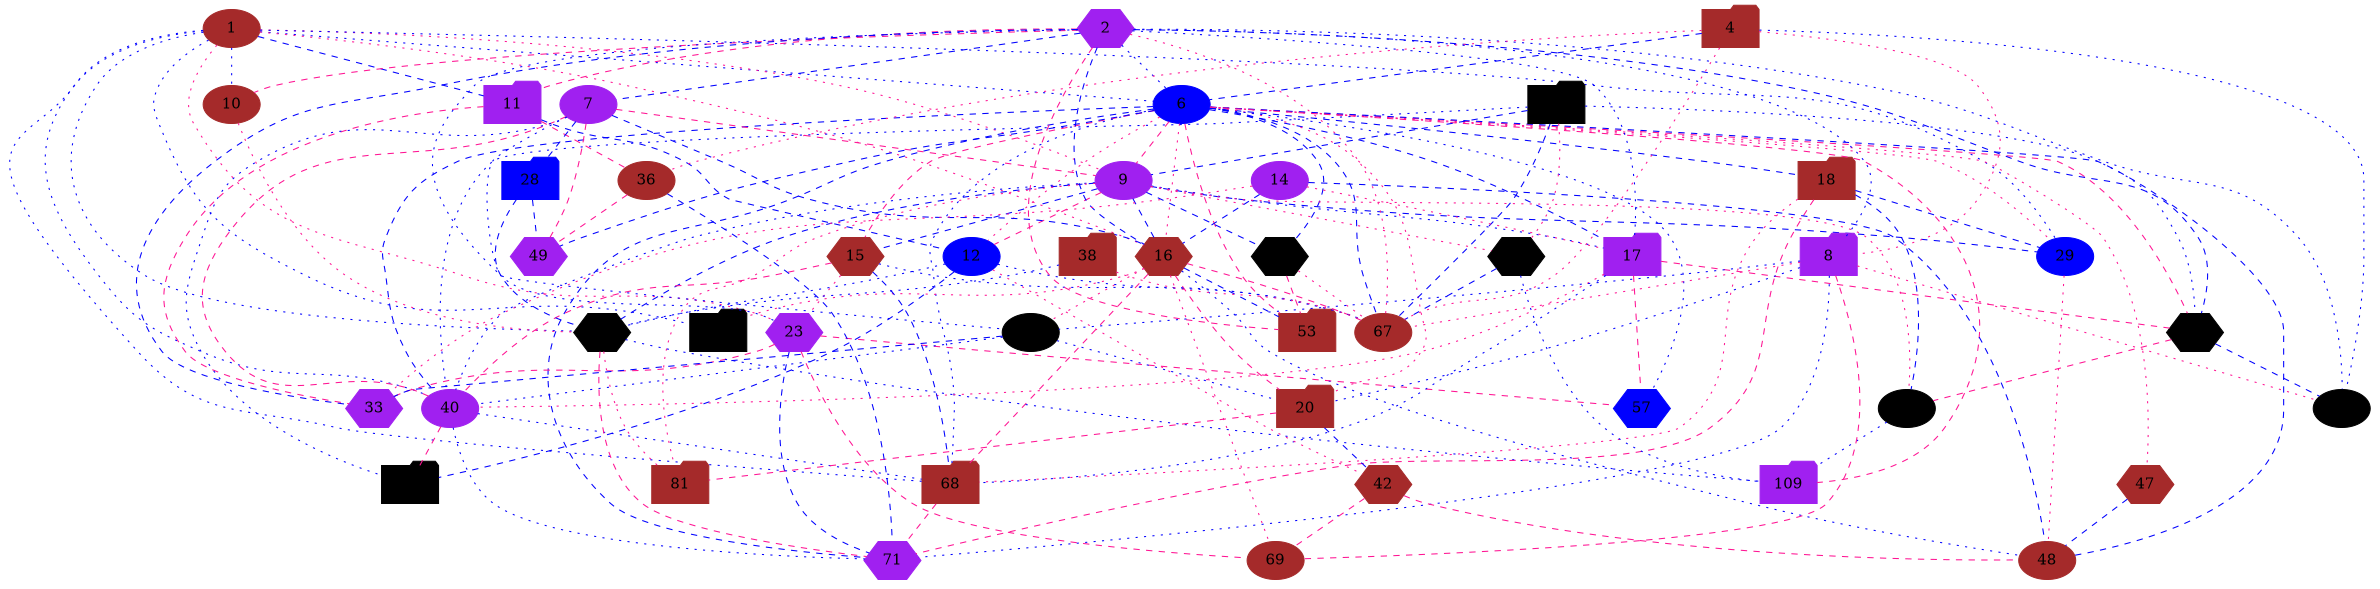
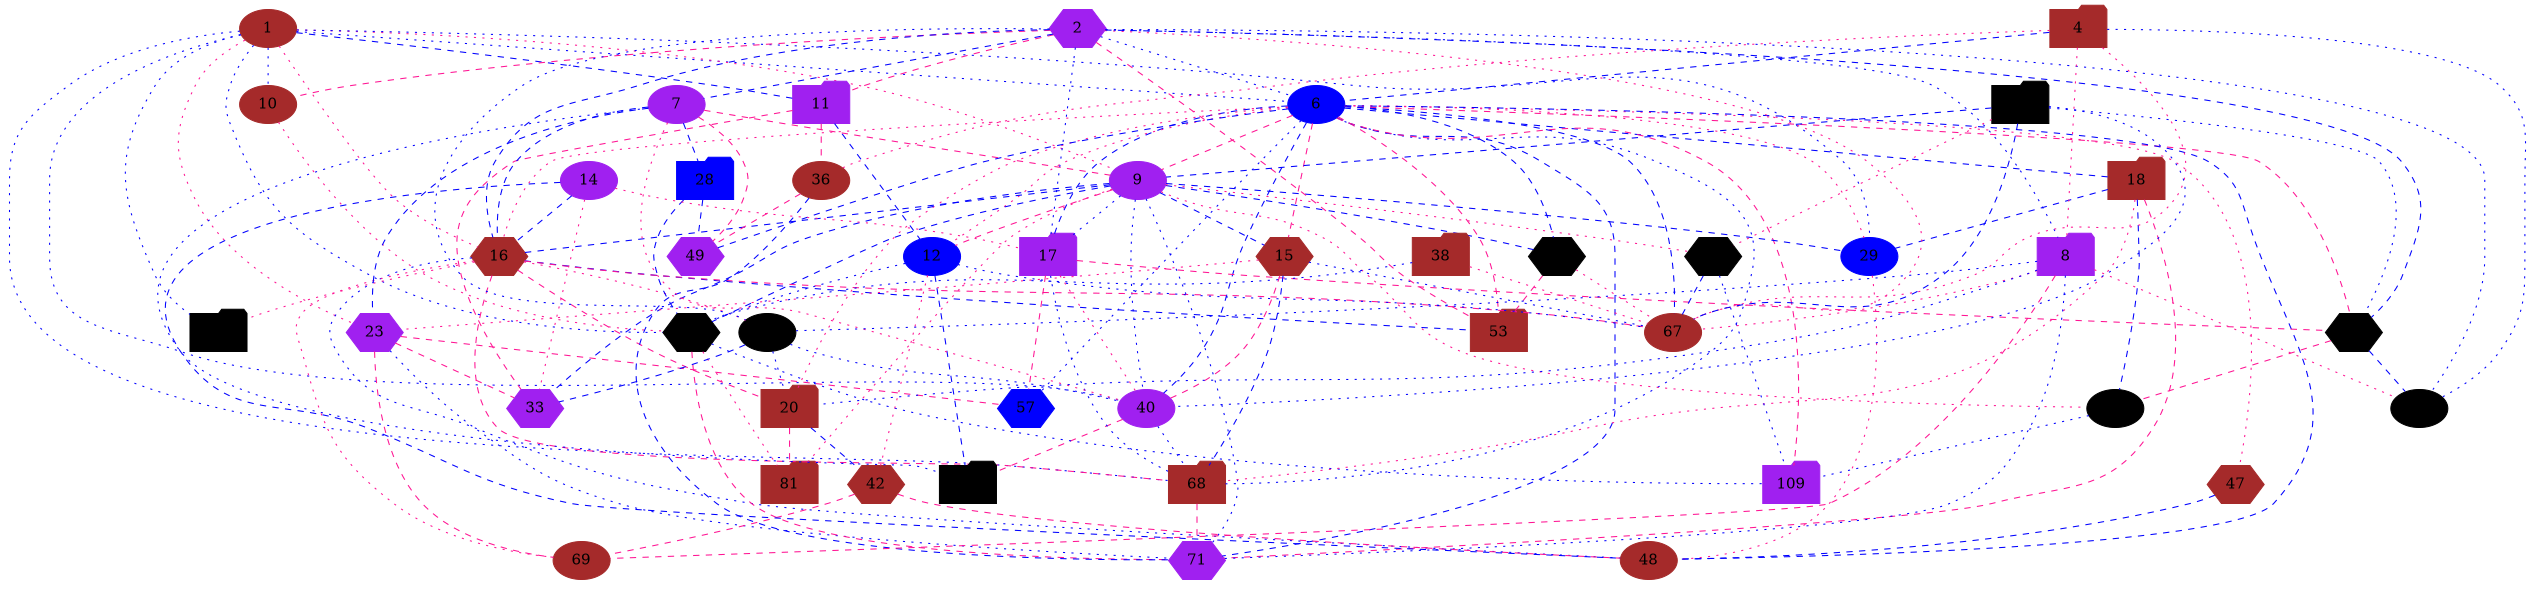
(462, 81) -> (811, 237)
(236, 225) -> (809, 314)
(489, 231) -> (468, 163)
(787, 479) -> (713, 521)
(633, 542) -> (1209, 361)
